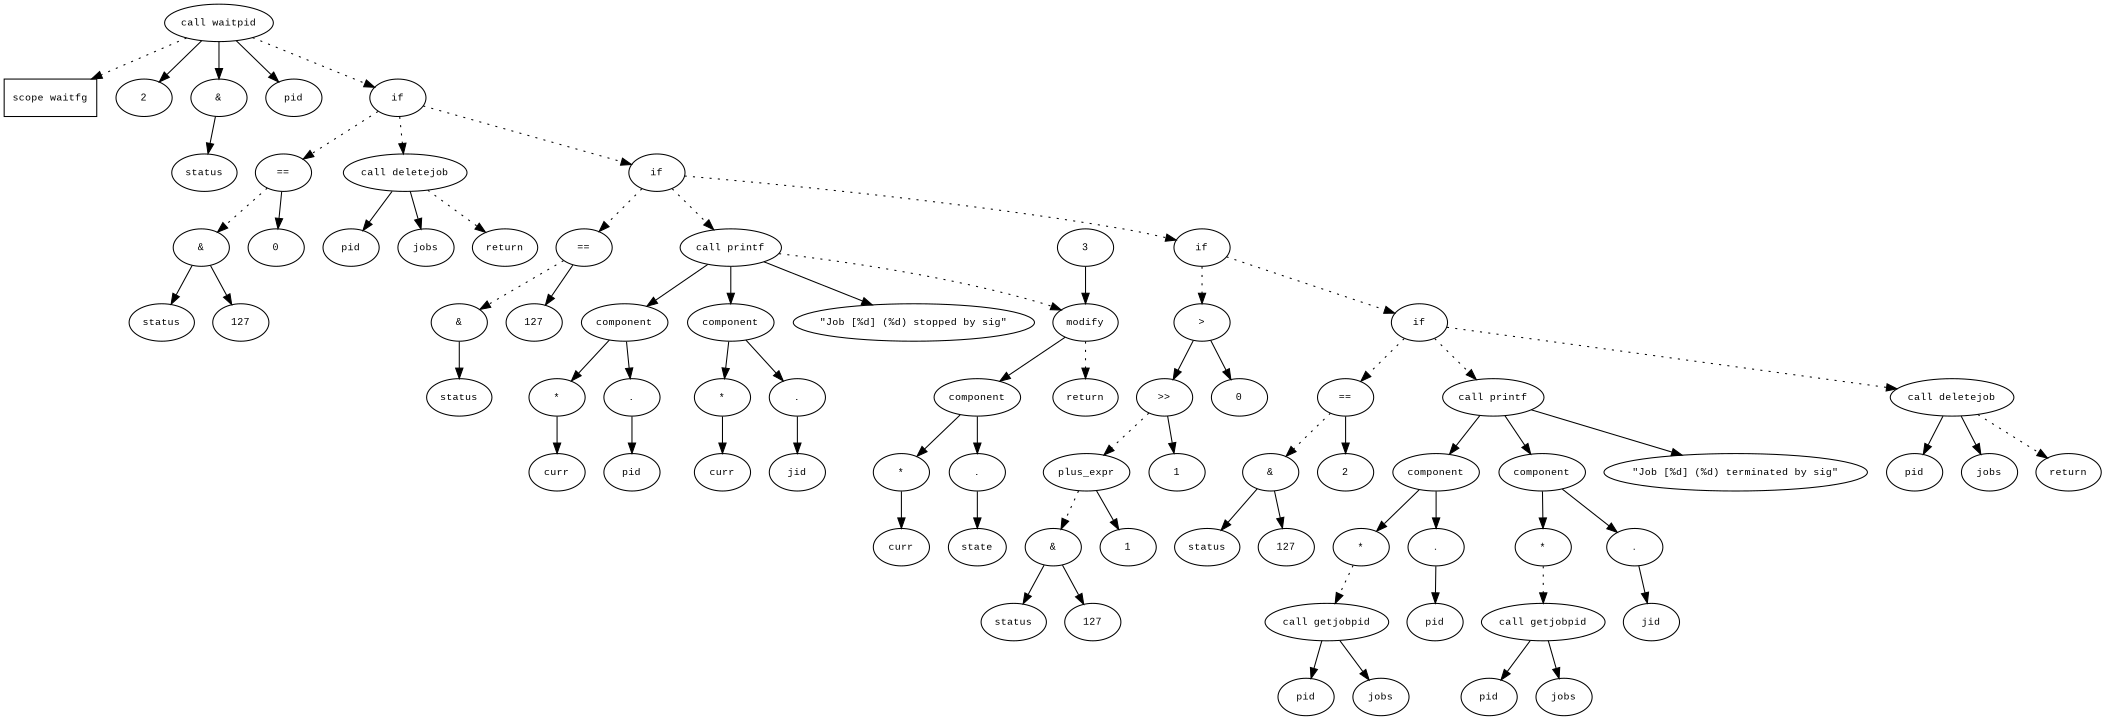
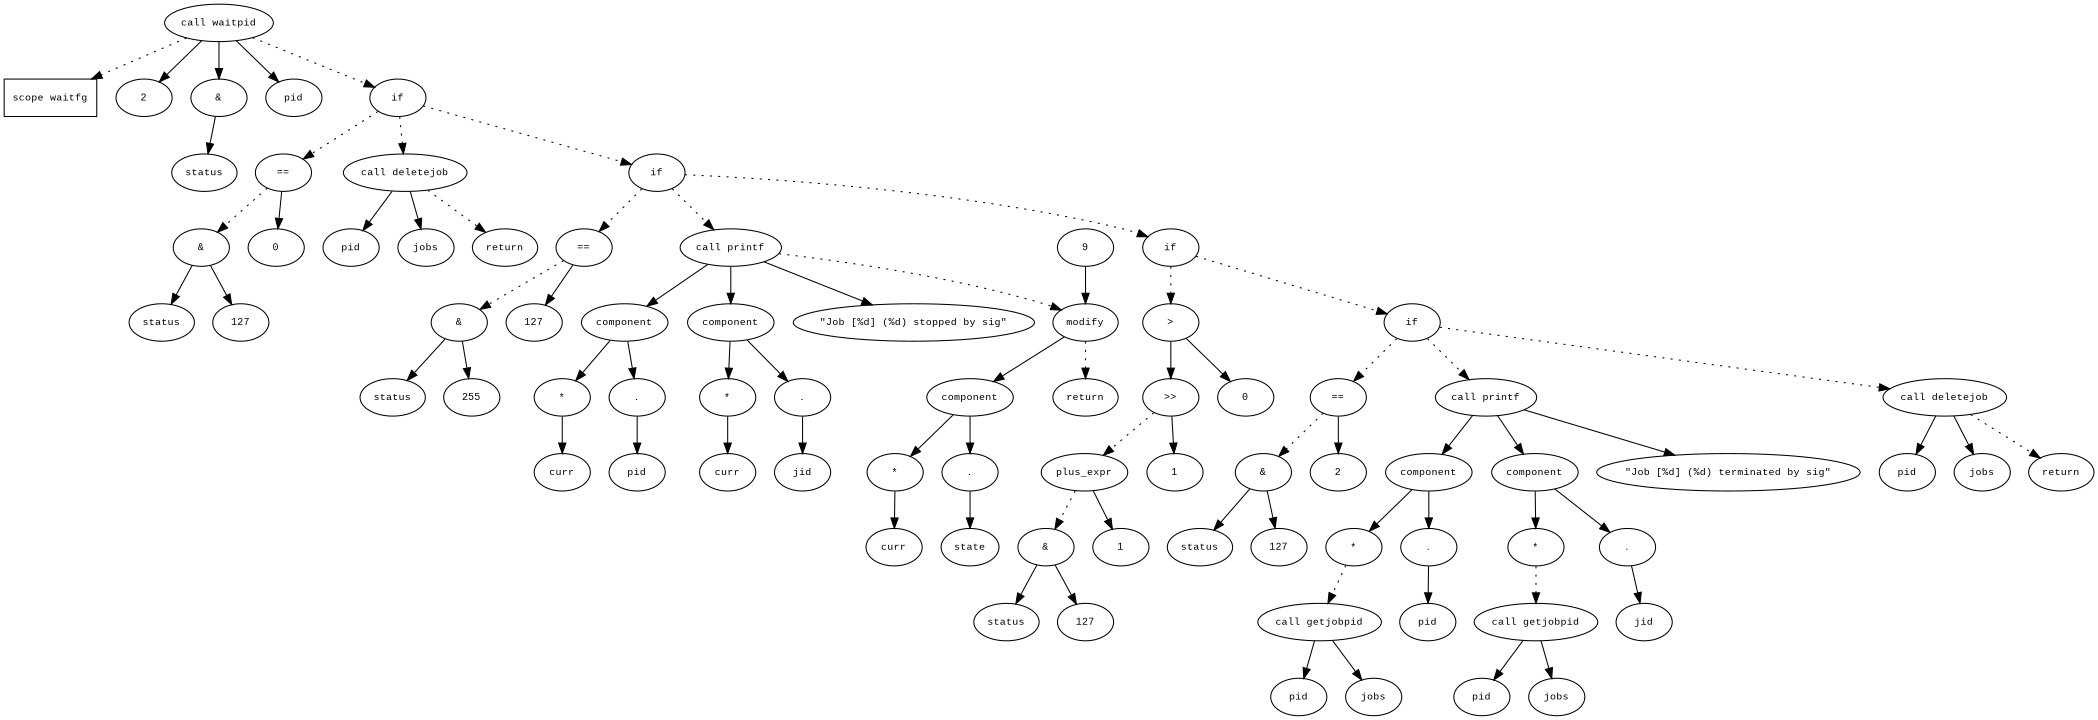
(1086, 248) -> (1086, 248)
none -> (472, 397)
